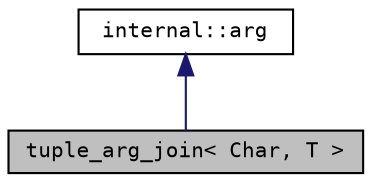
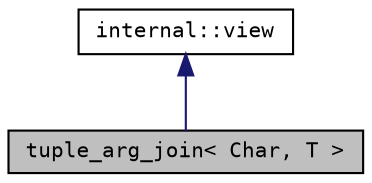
(186, 32) -> (186, 32)
